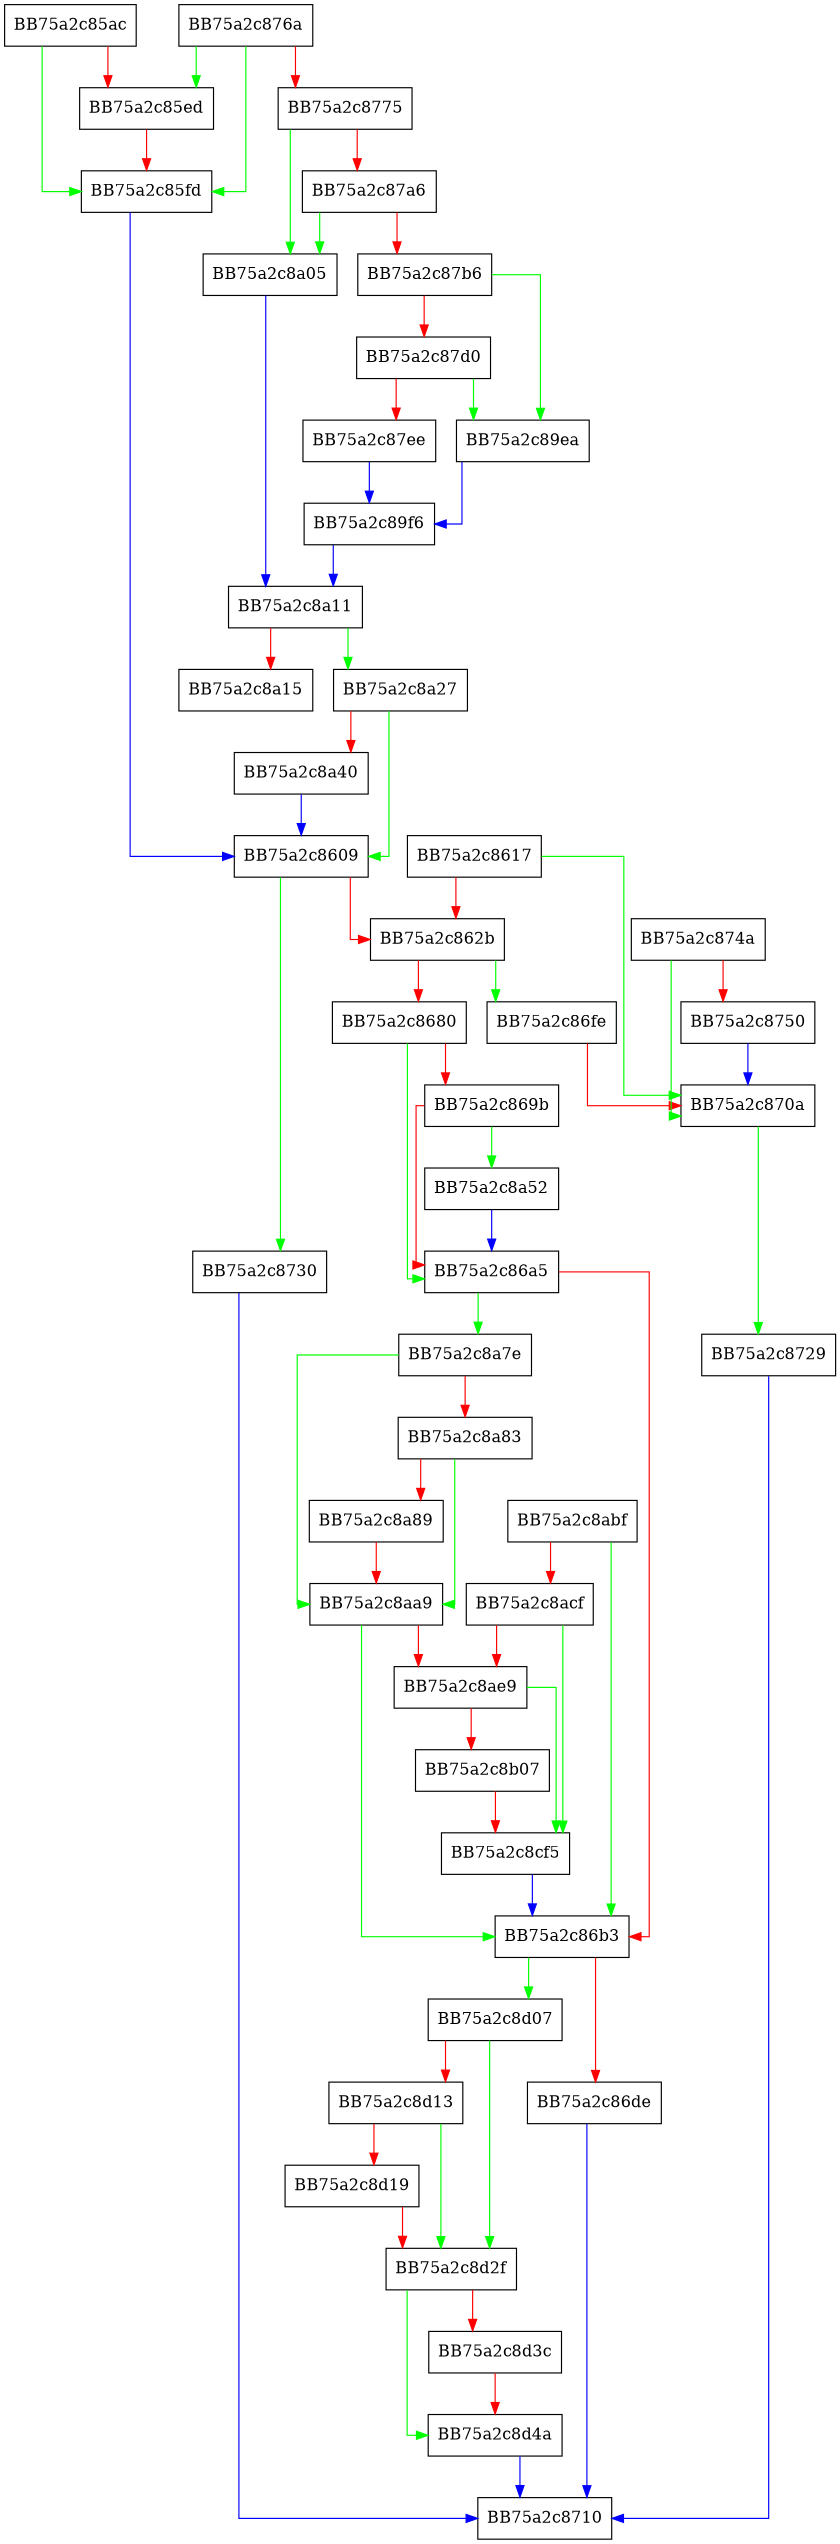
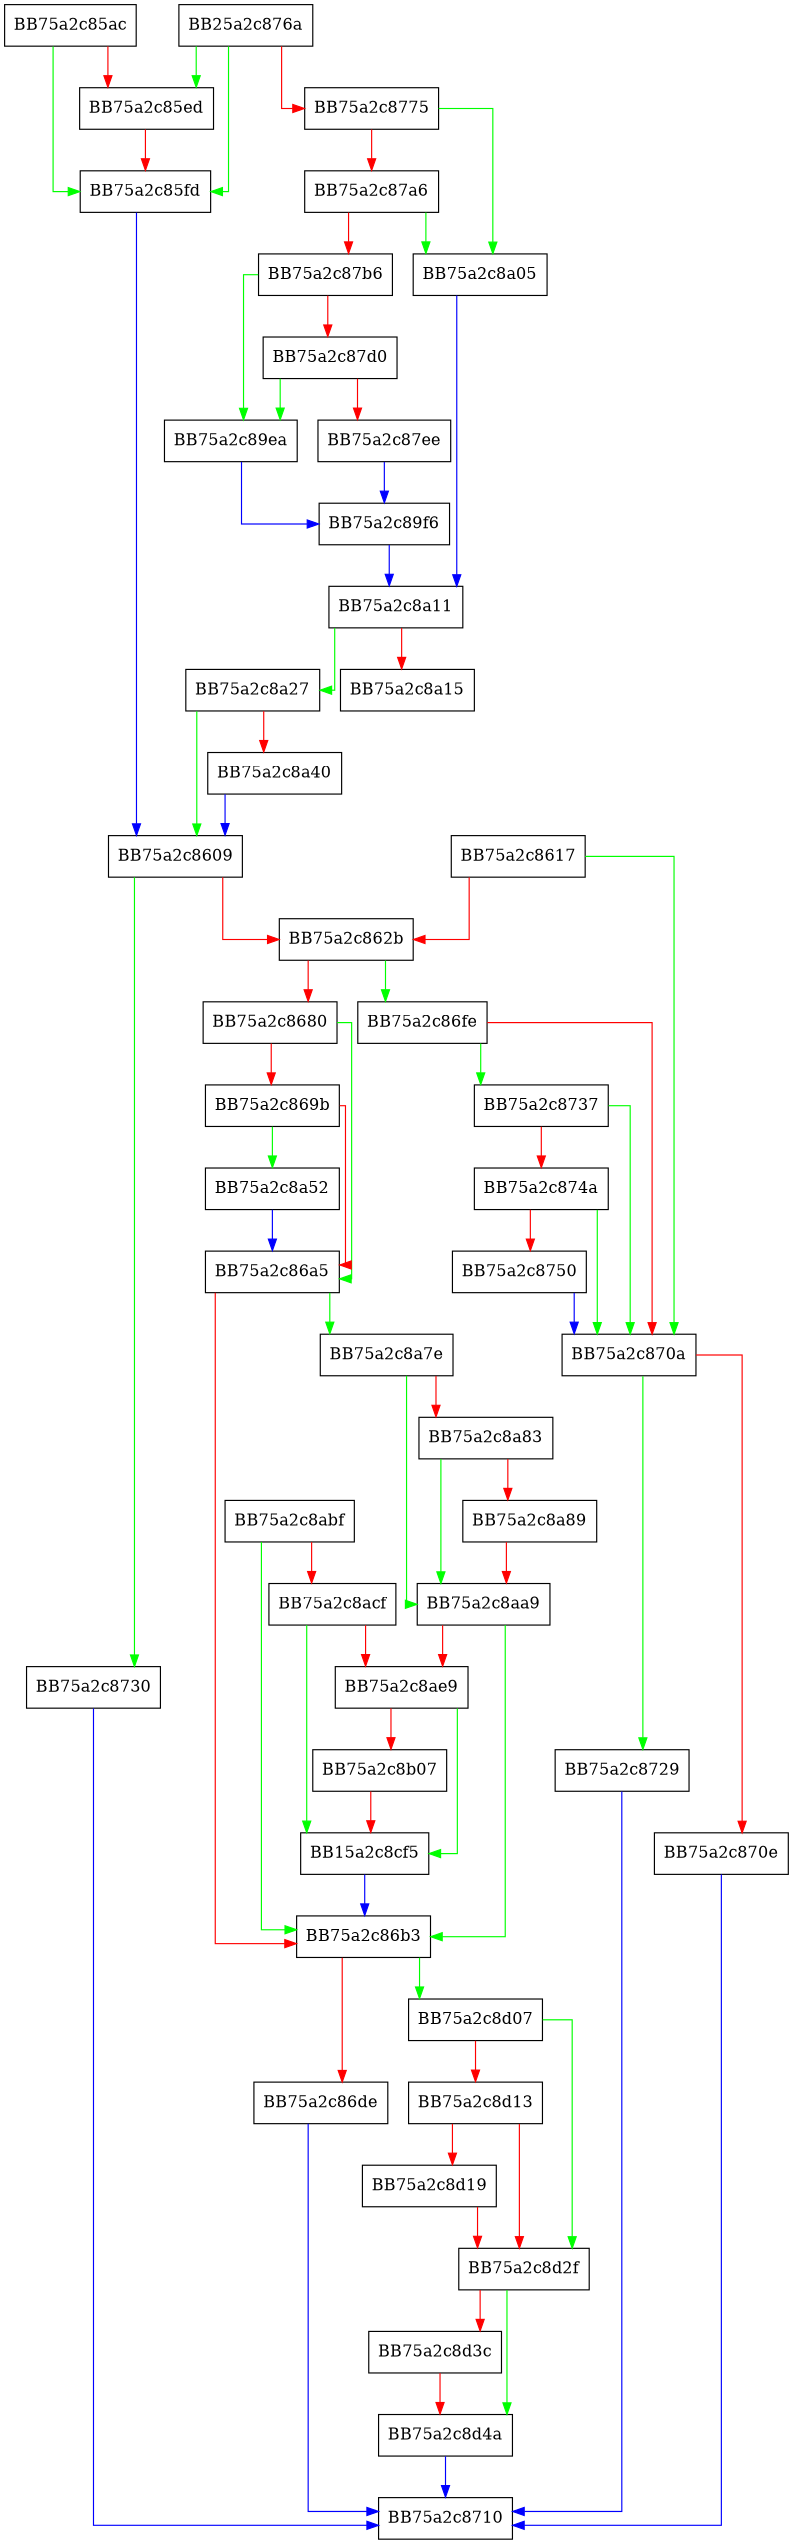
(246, 25) -> (246, 25)
none -> (541, 1106)
(506, 1854) -> (365, 1854)
none -> (721, 1854)
(441, 2180) -> (519, 2180)
